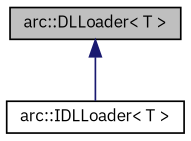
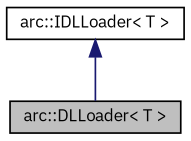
(95, 79) -> (95, 79)
